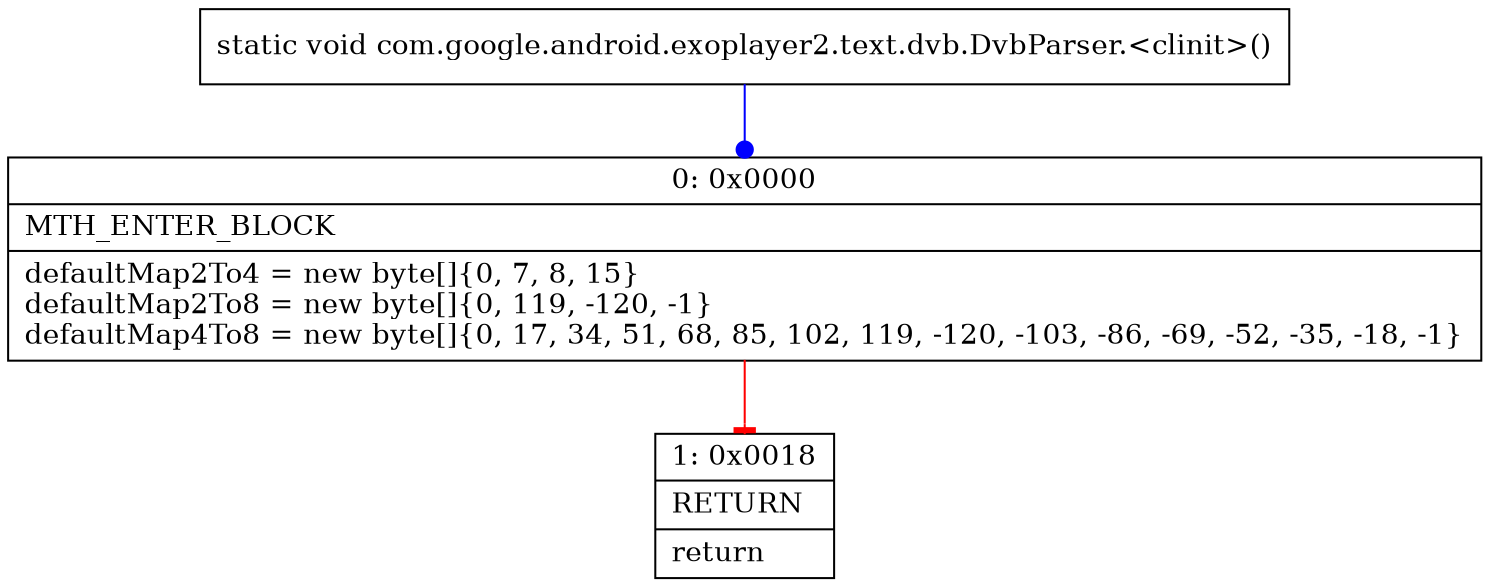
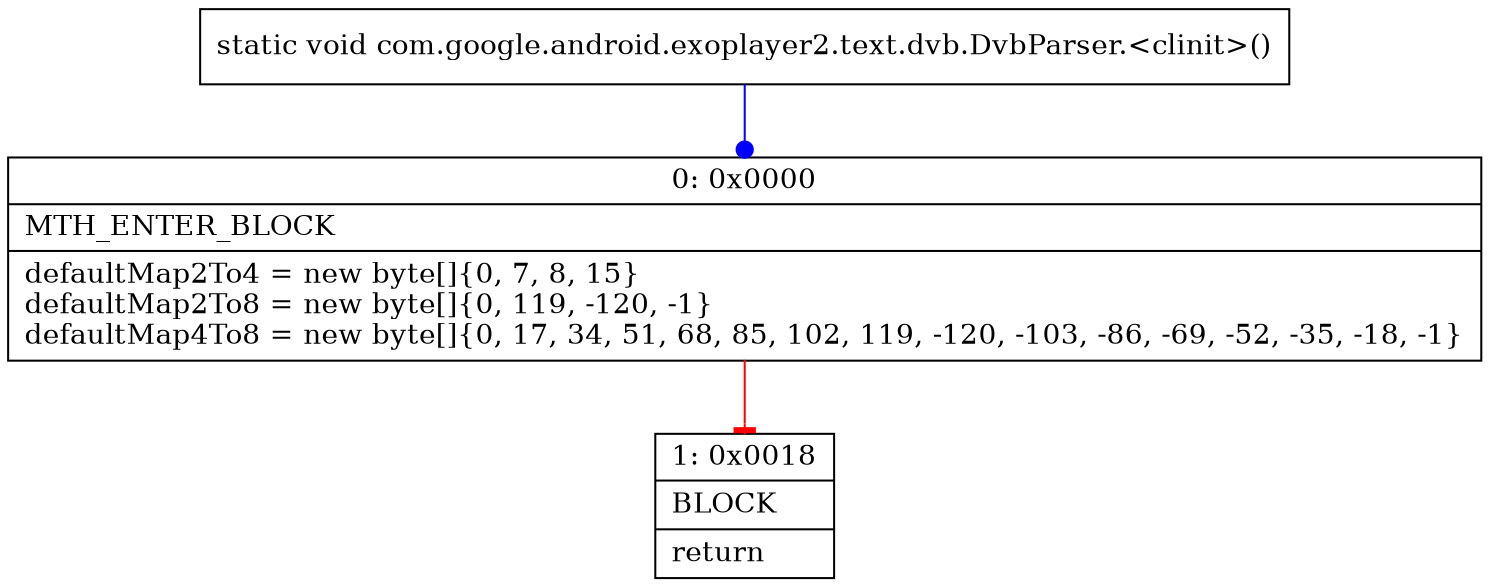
(738, 504) -> (724, 504)
